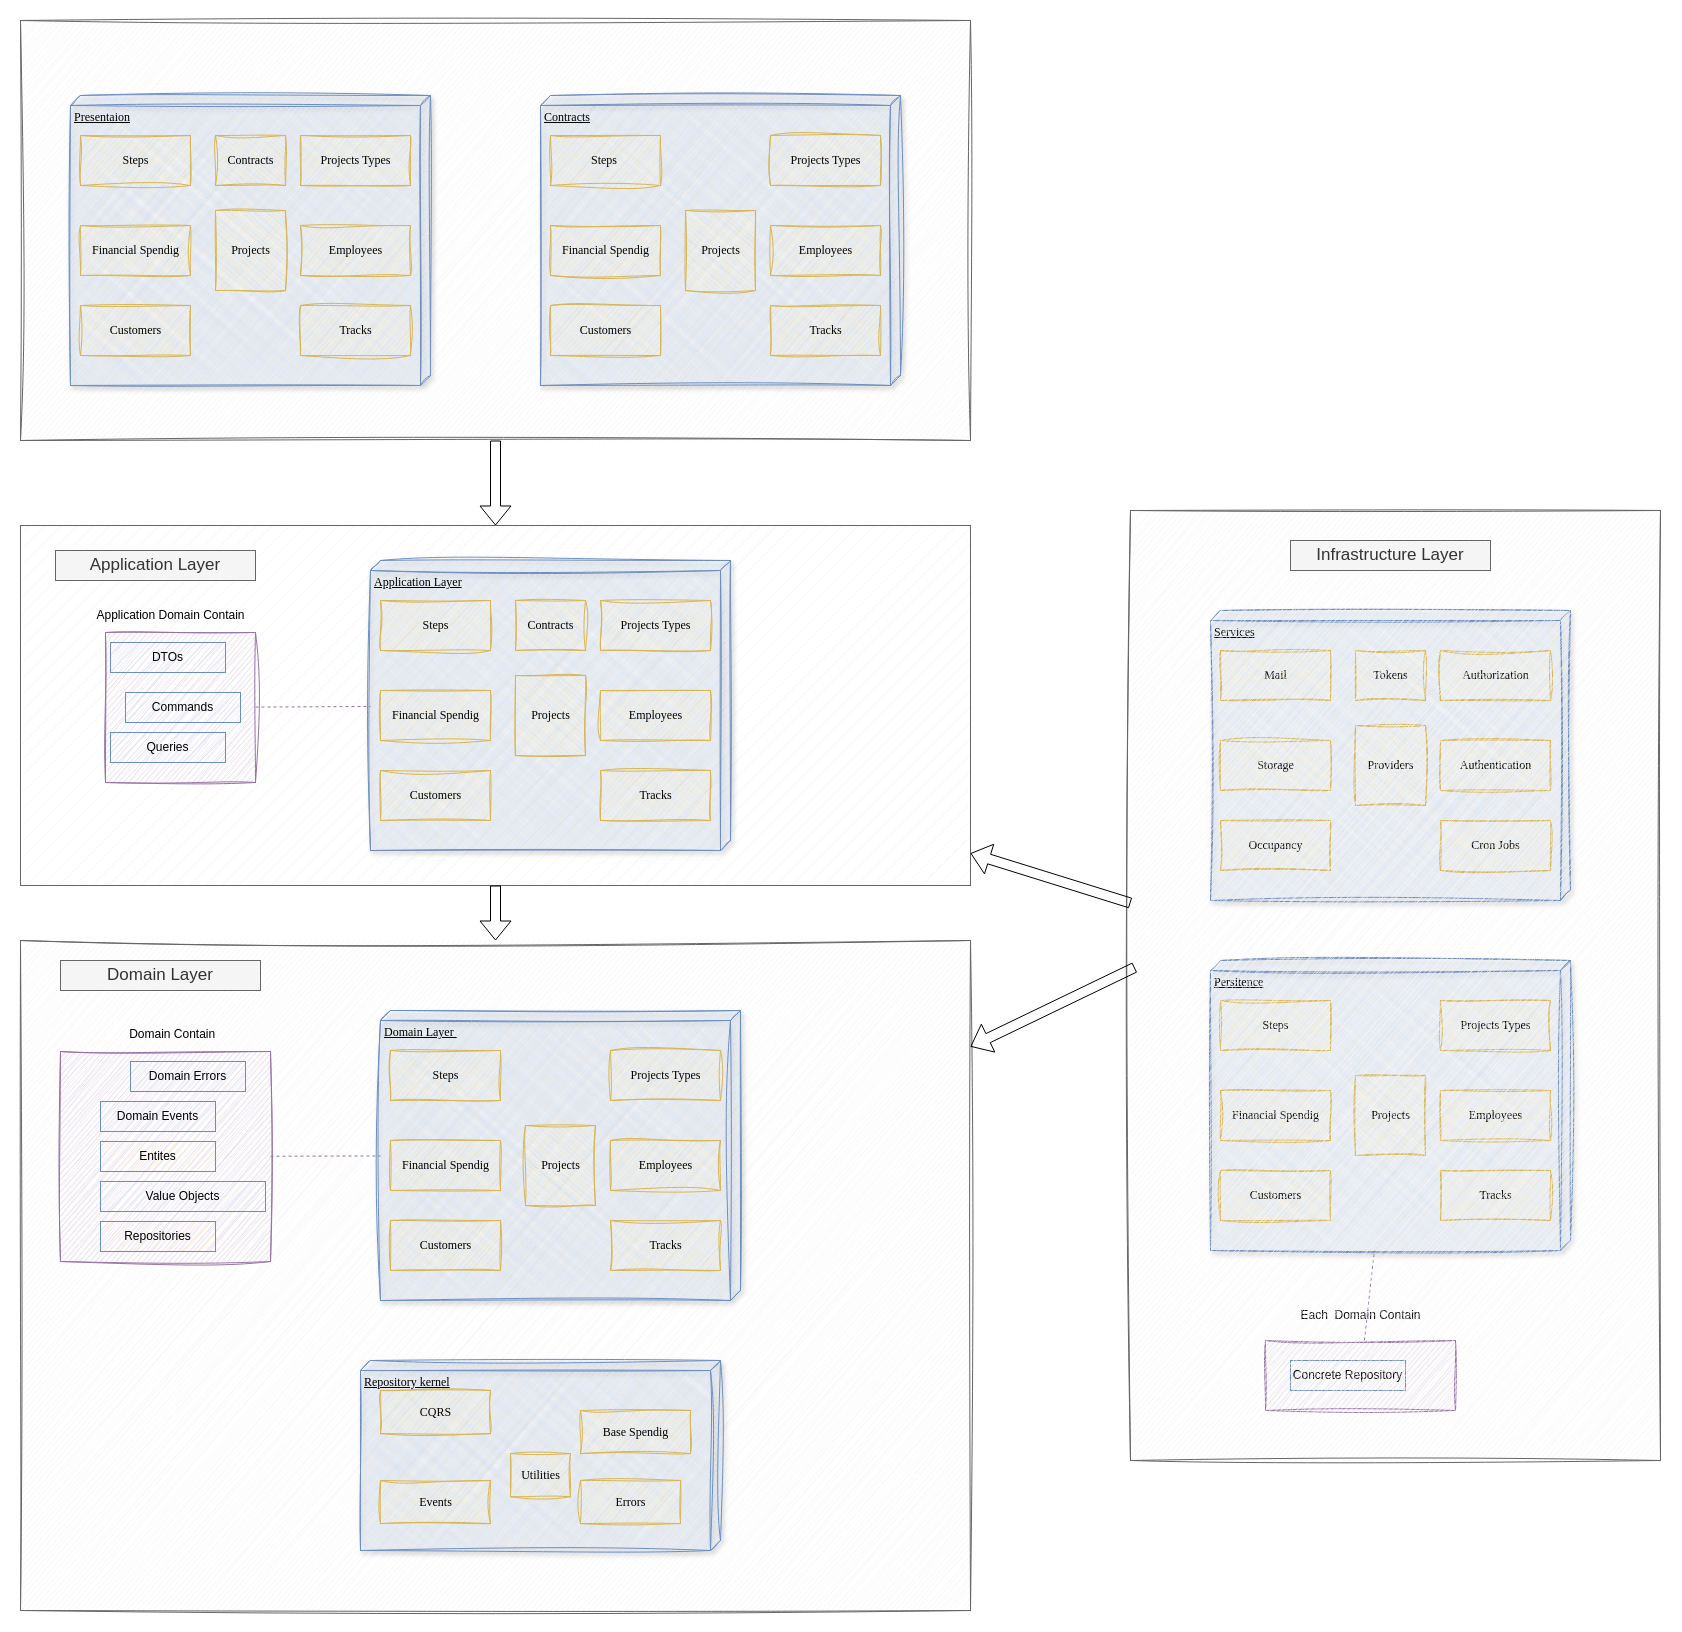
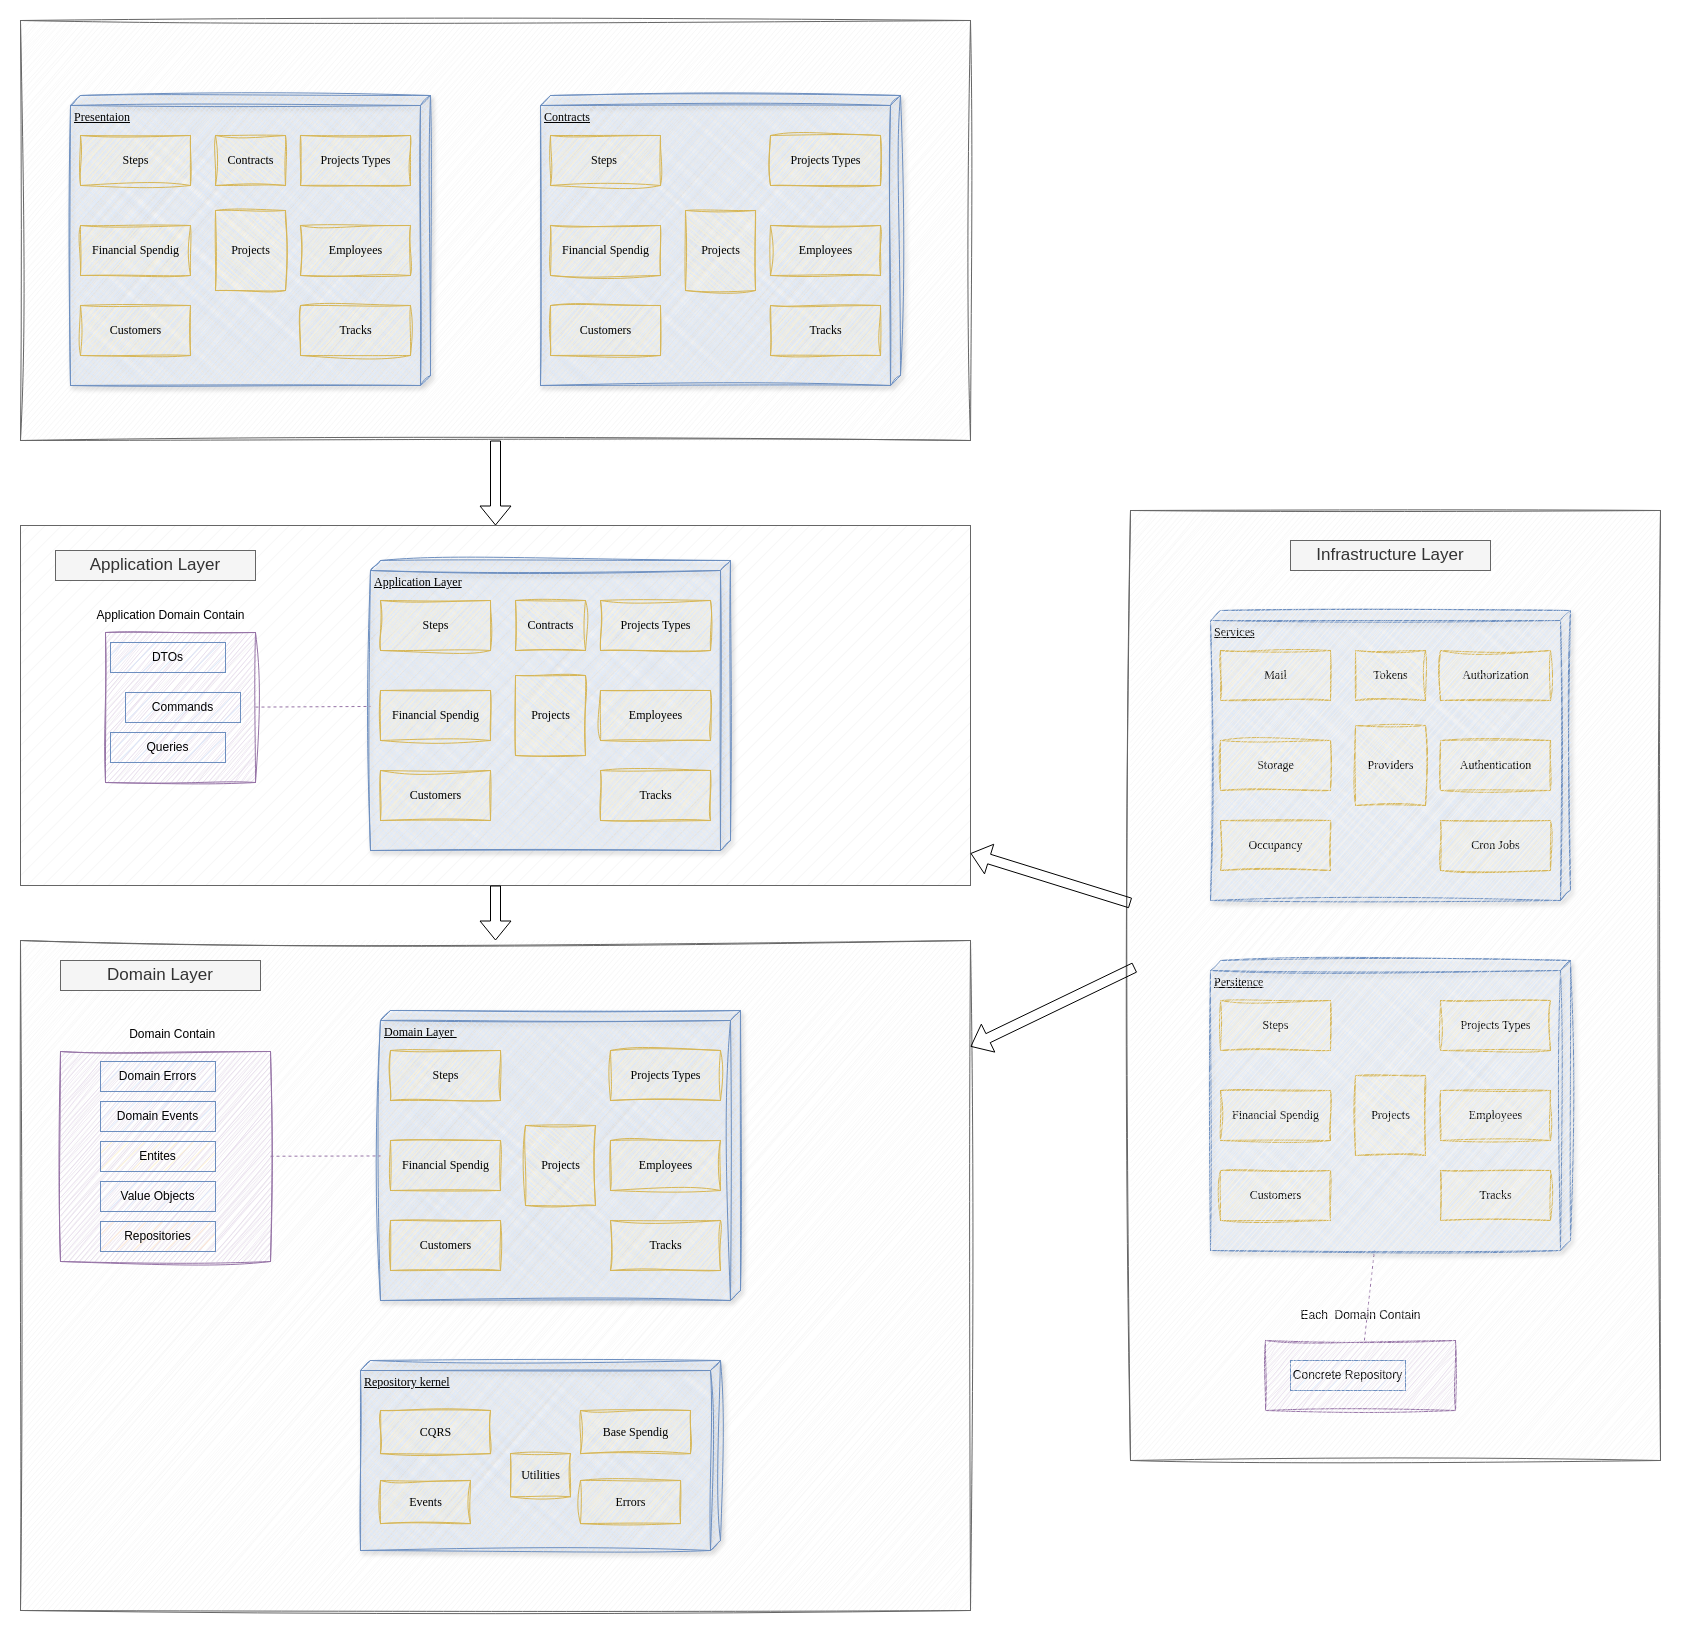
(188, 1077) -> (158, 1077)
(183, 1197) -> (158, 1197)
(436, 1412) -> (436, 1432)
(436, 1502) -> (426, 1502)
